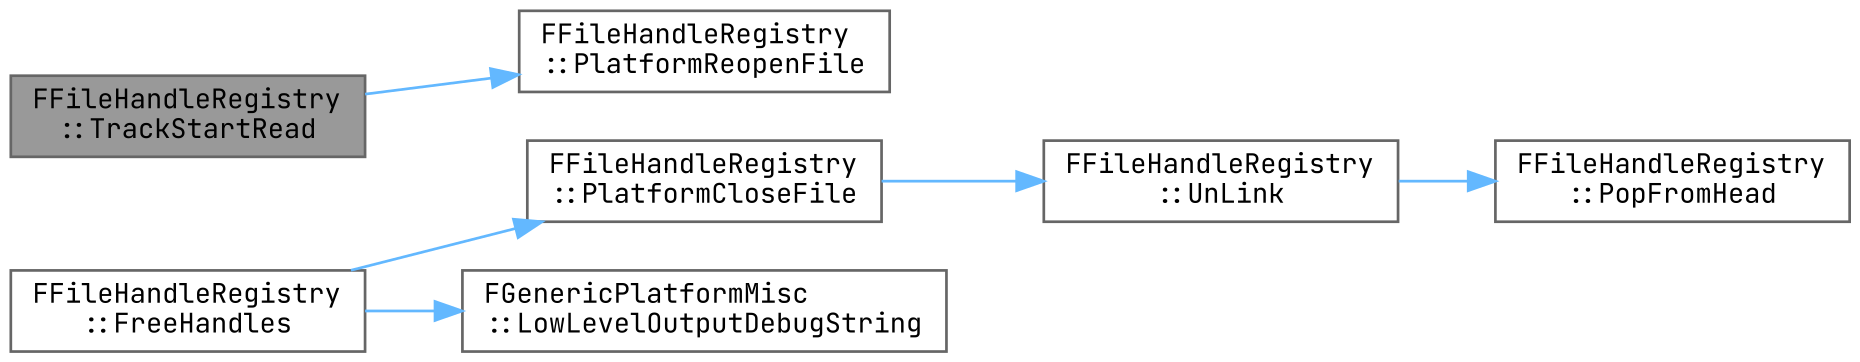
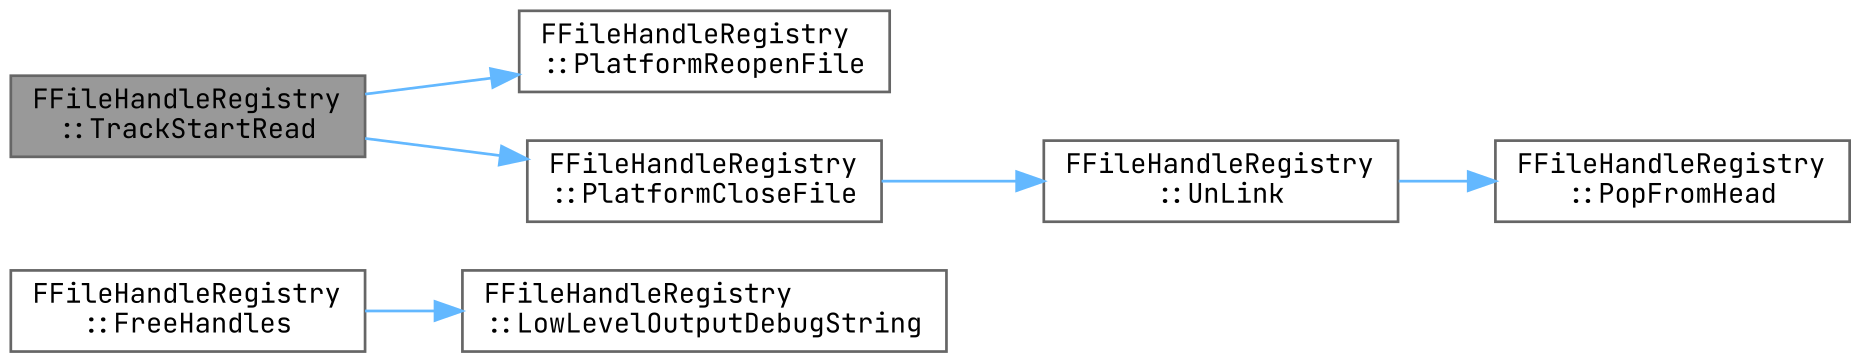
(433, 249) -> (432, 147)
(704, 311) -> (704, 311)
